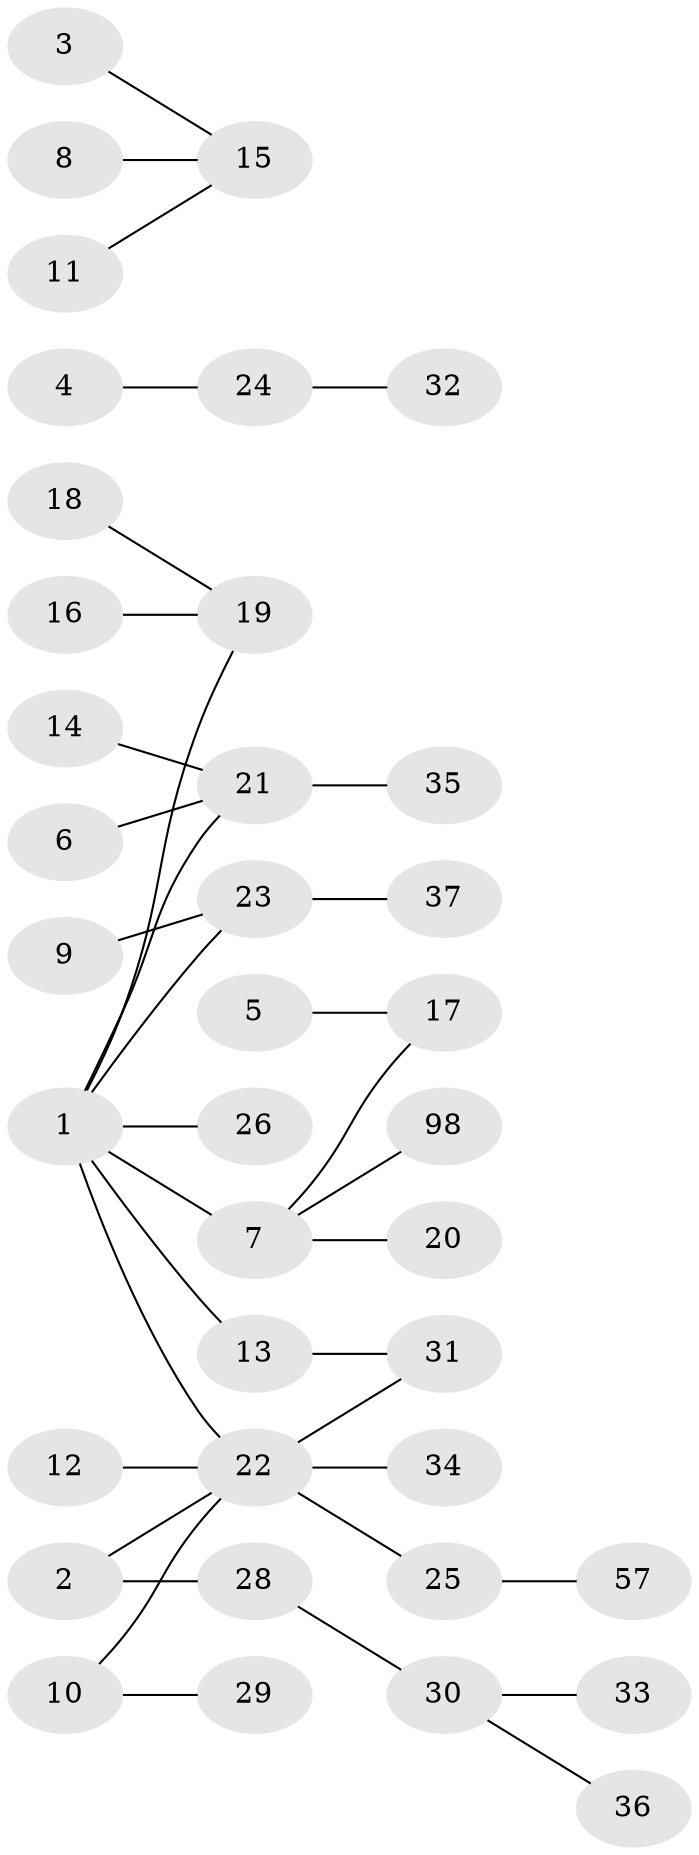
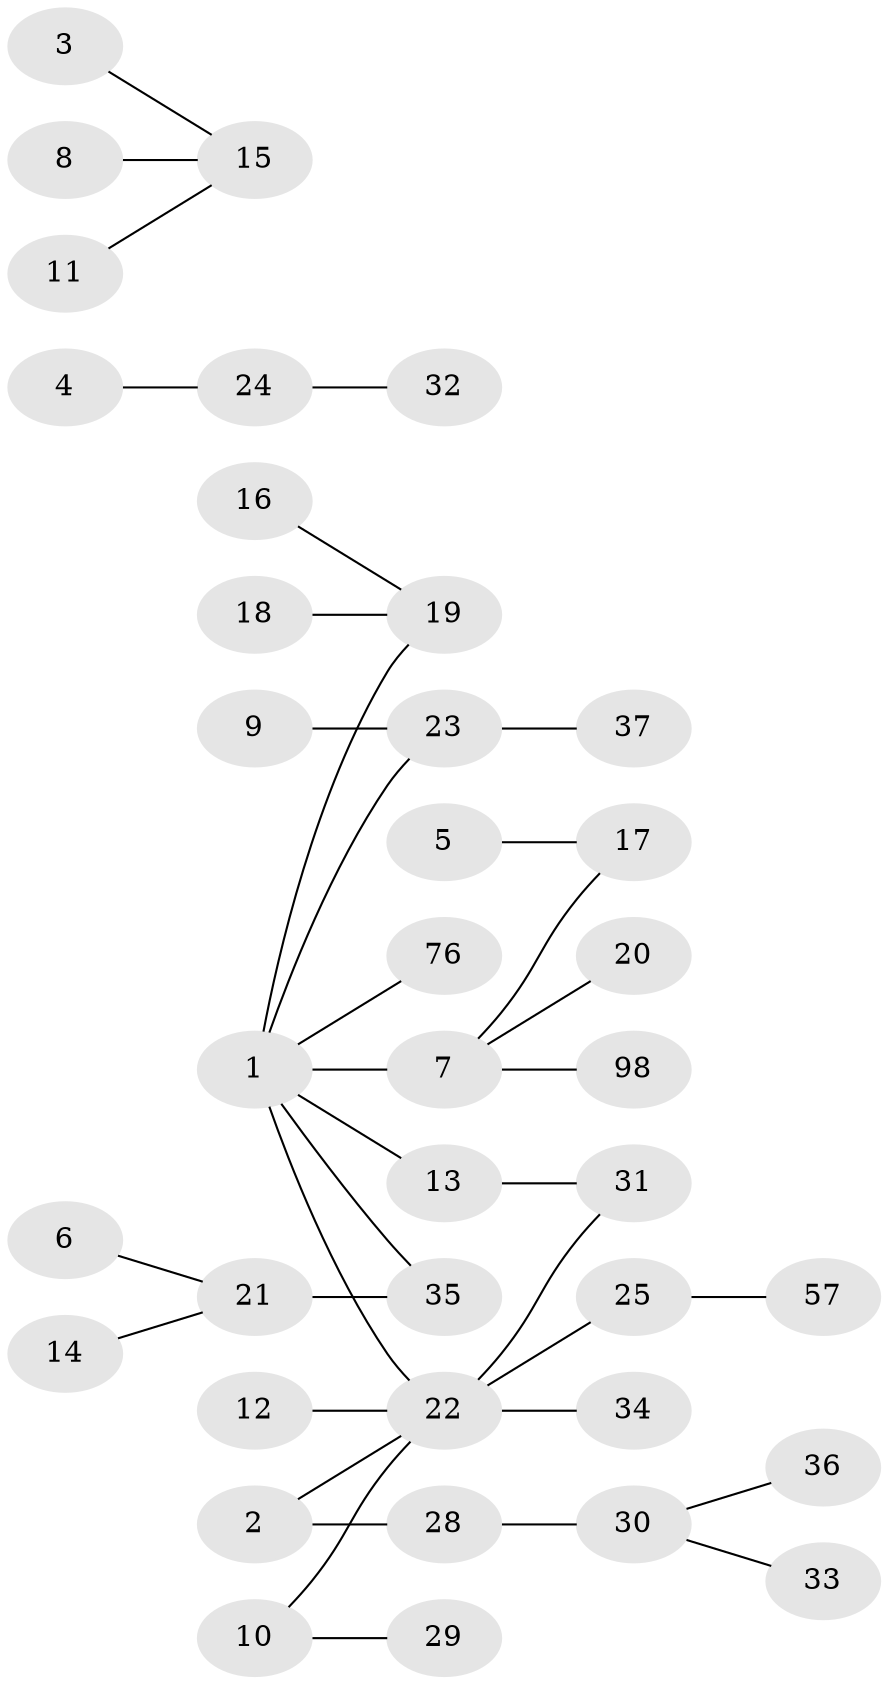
(169, 892) -> (344, 1187)
(255, 1126) -> (444, 956)
